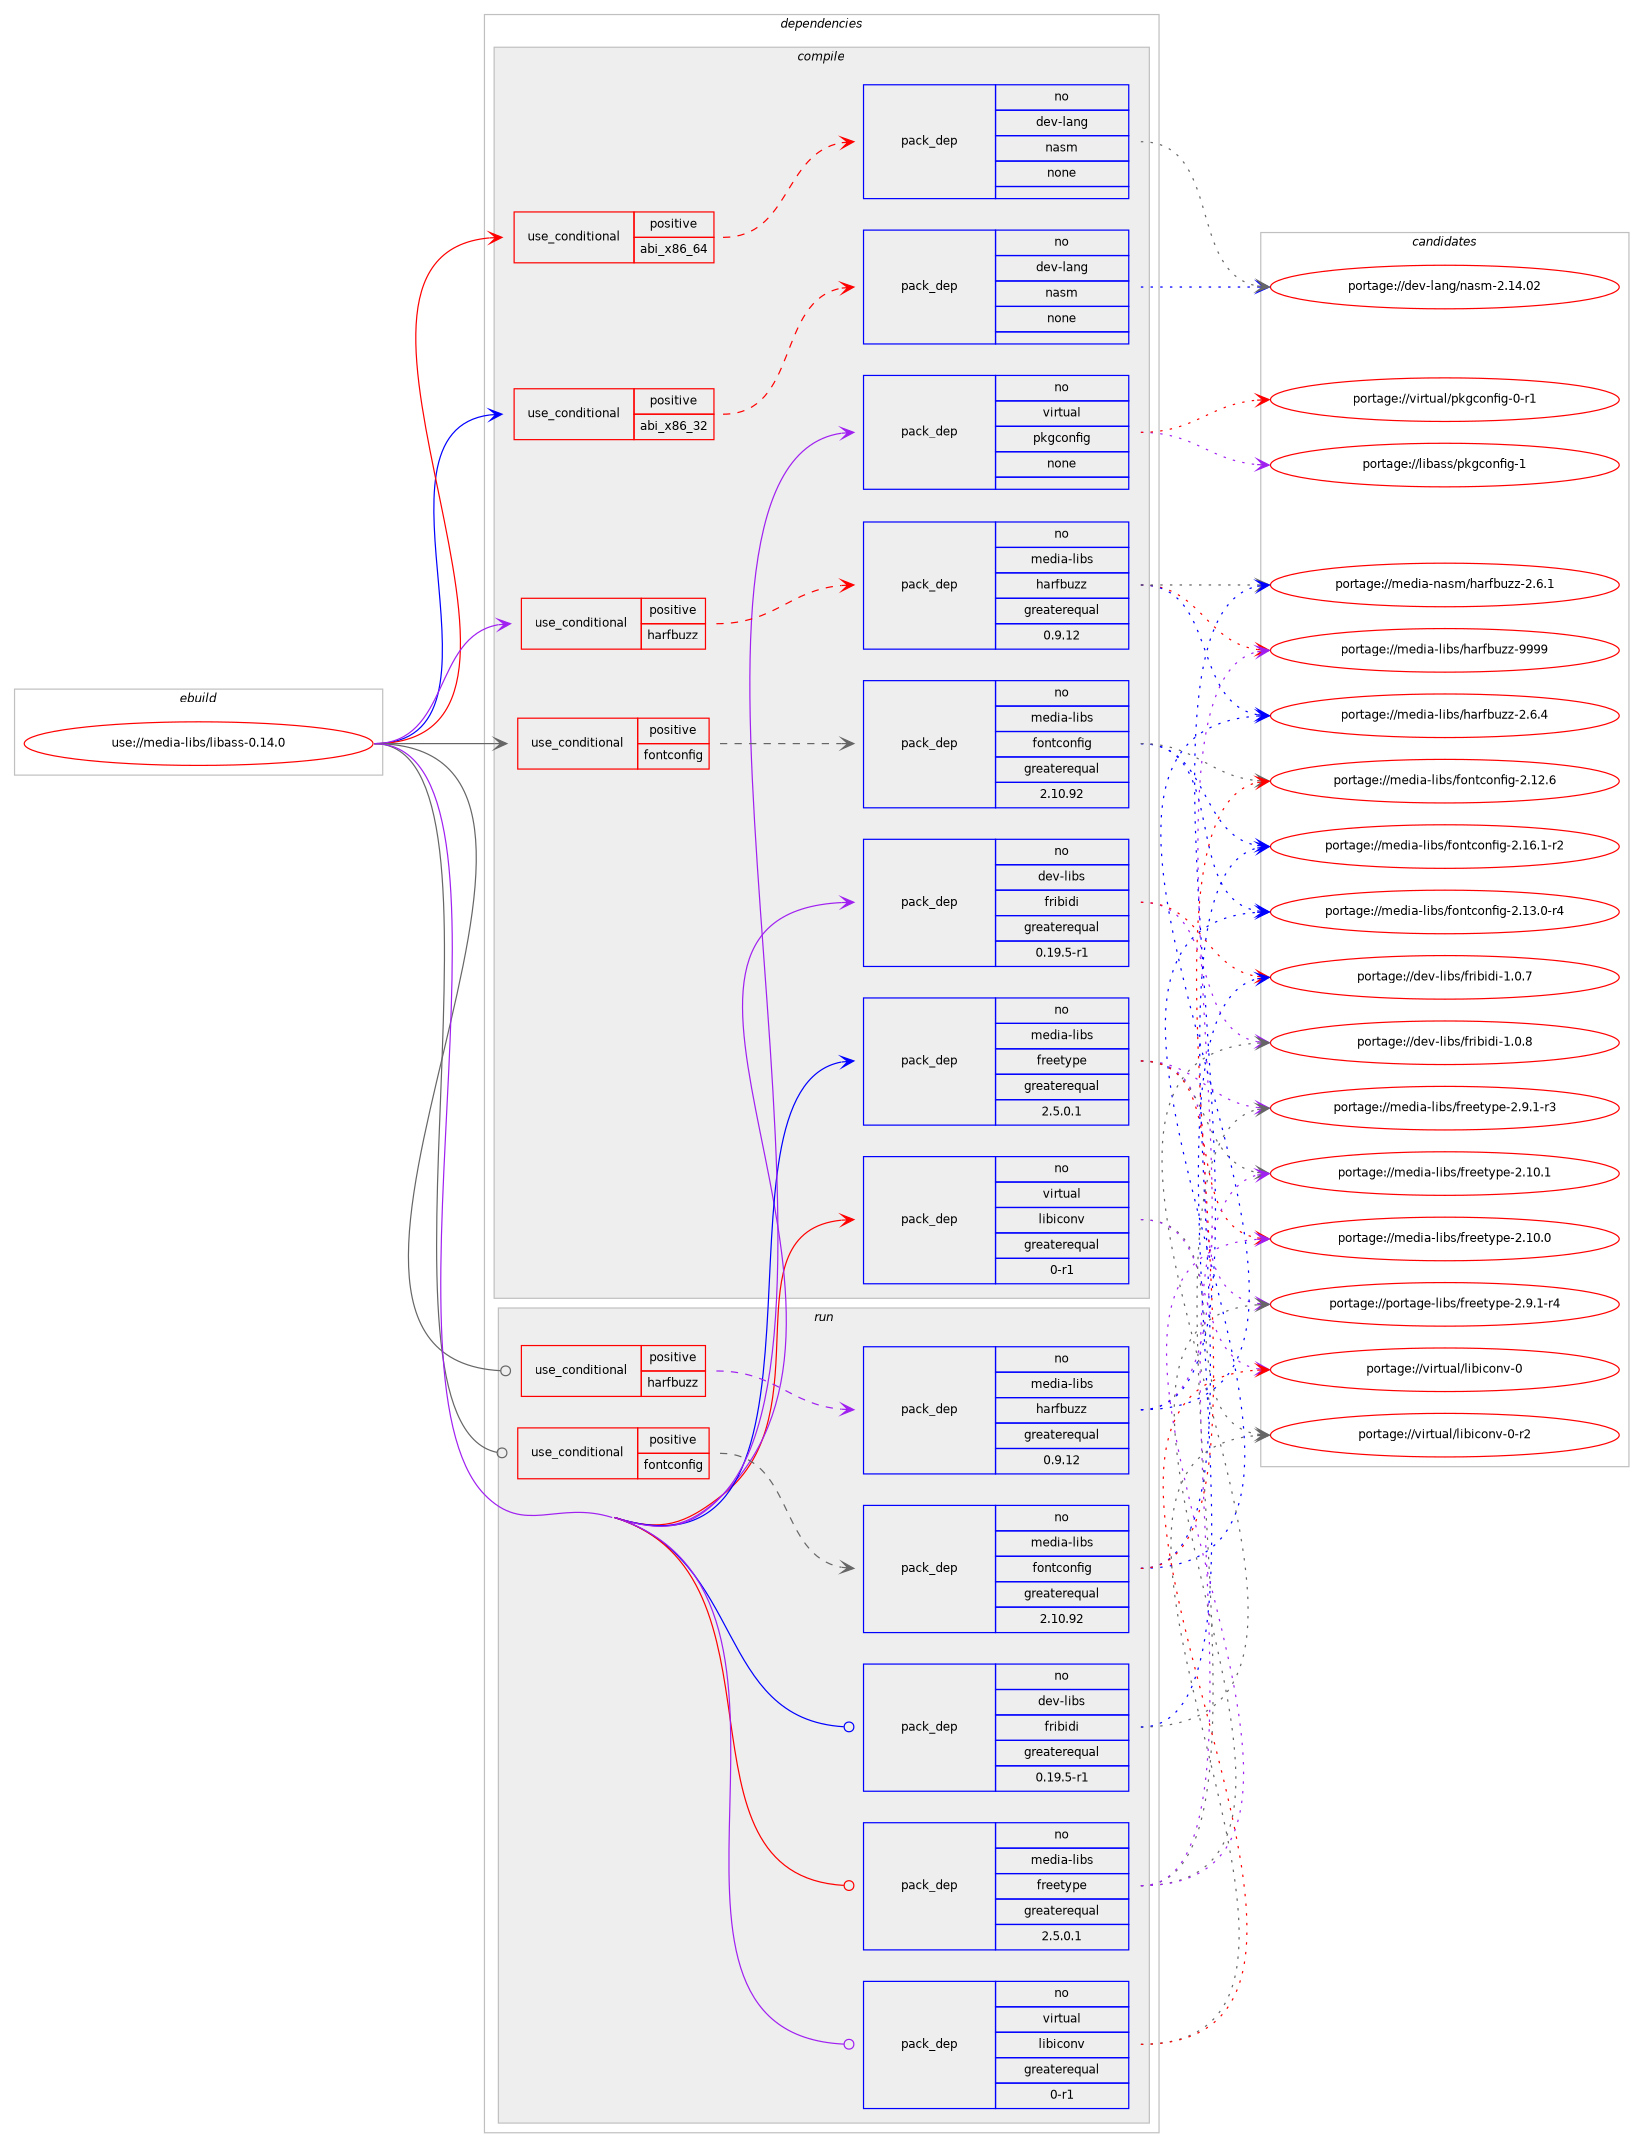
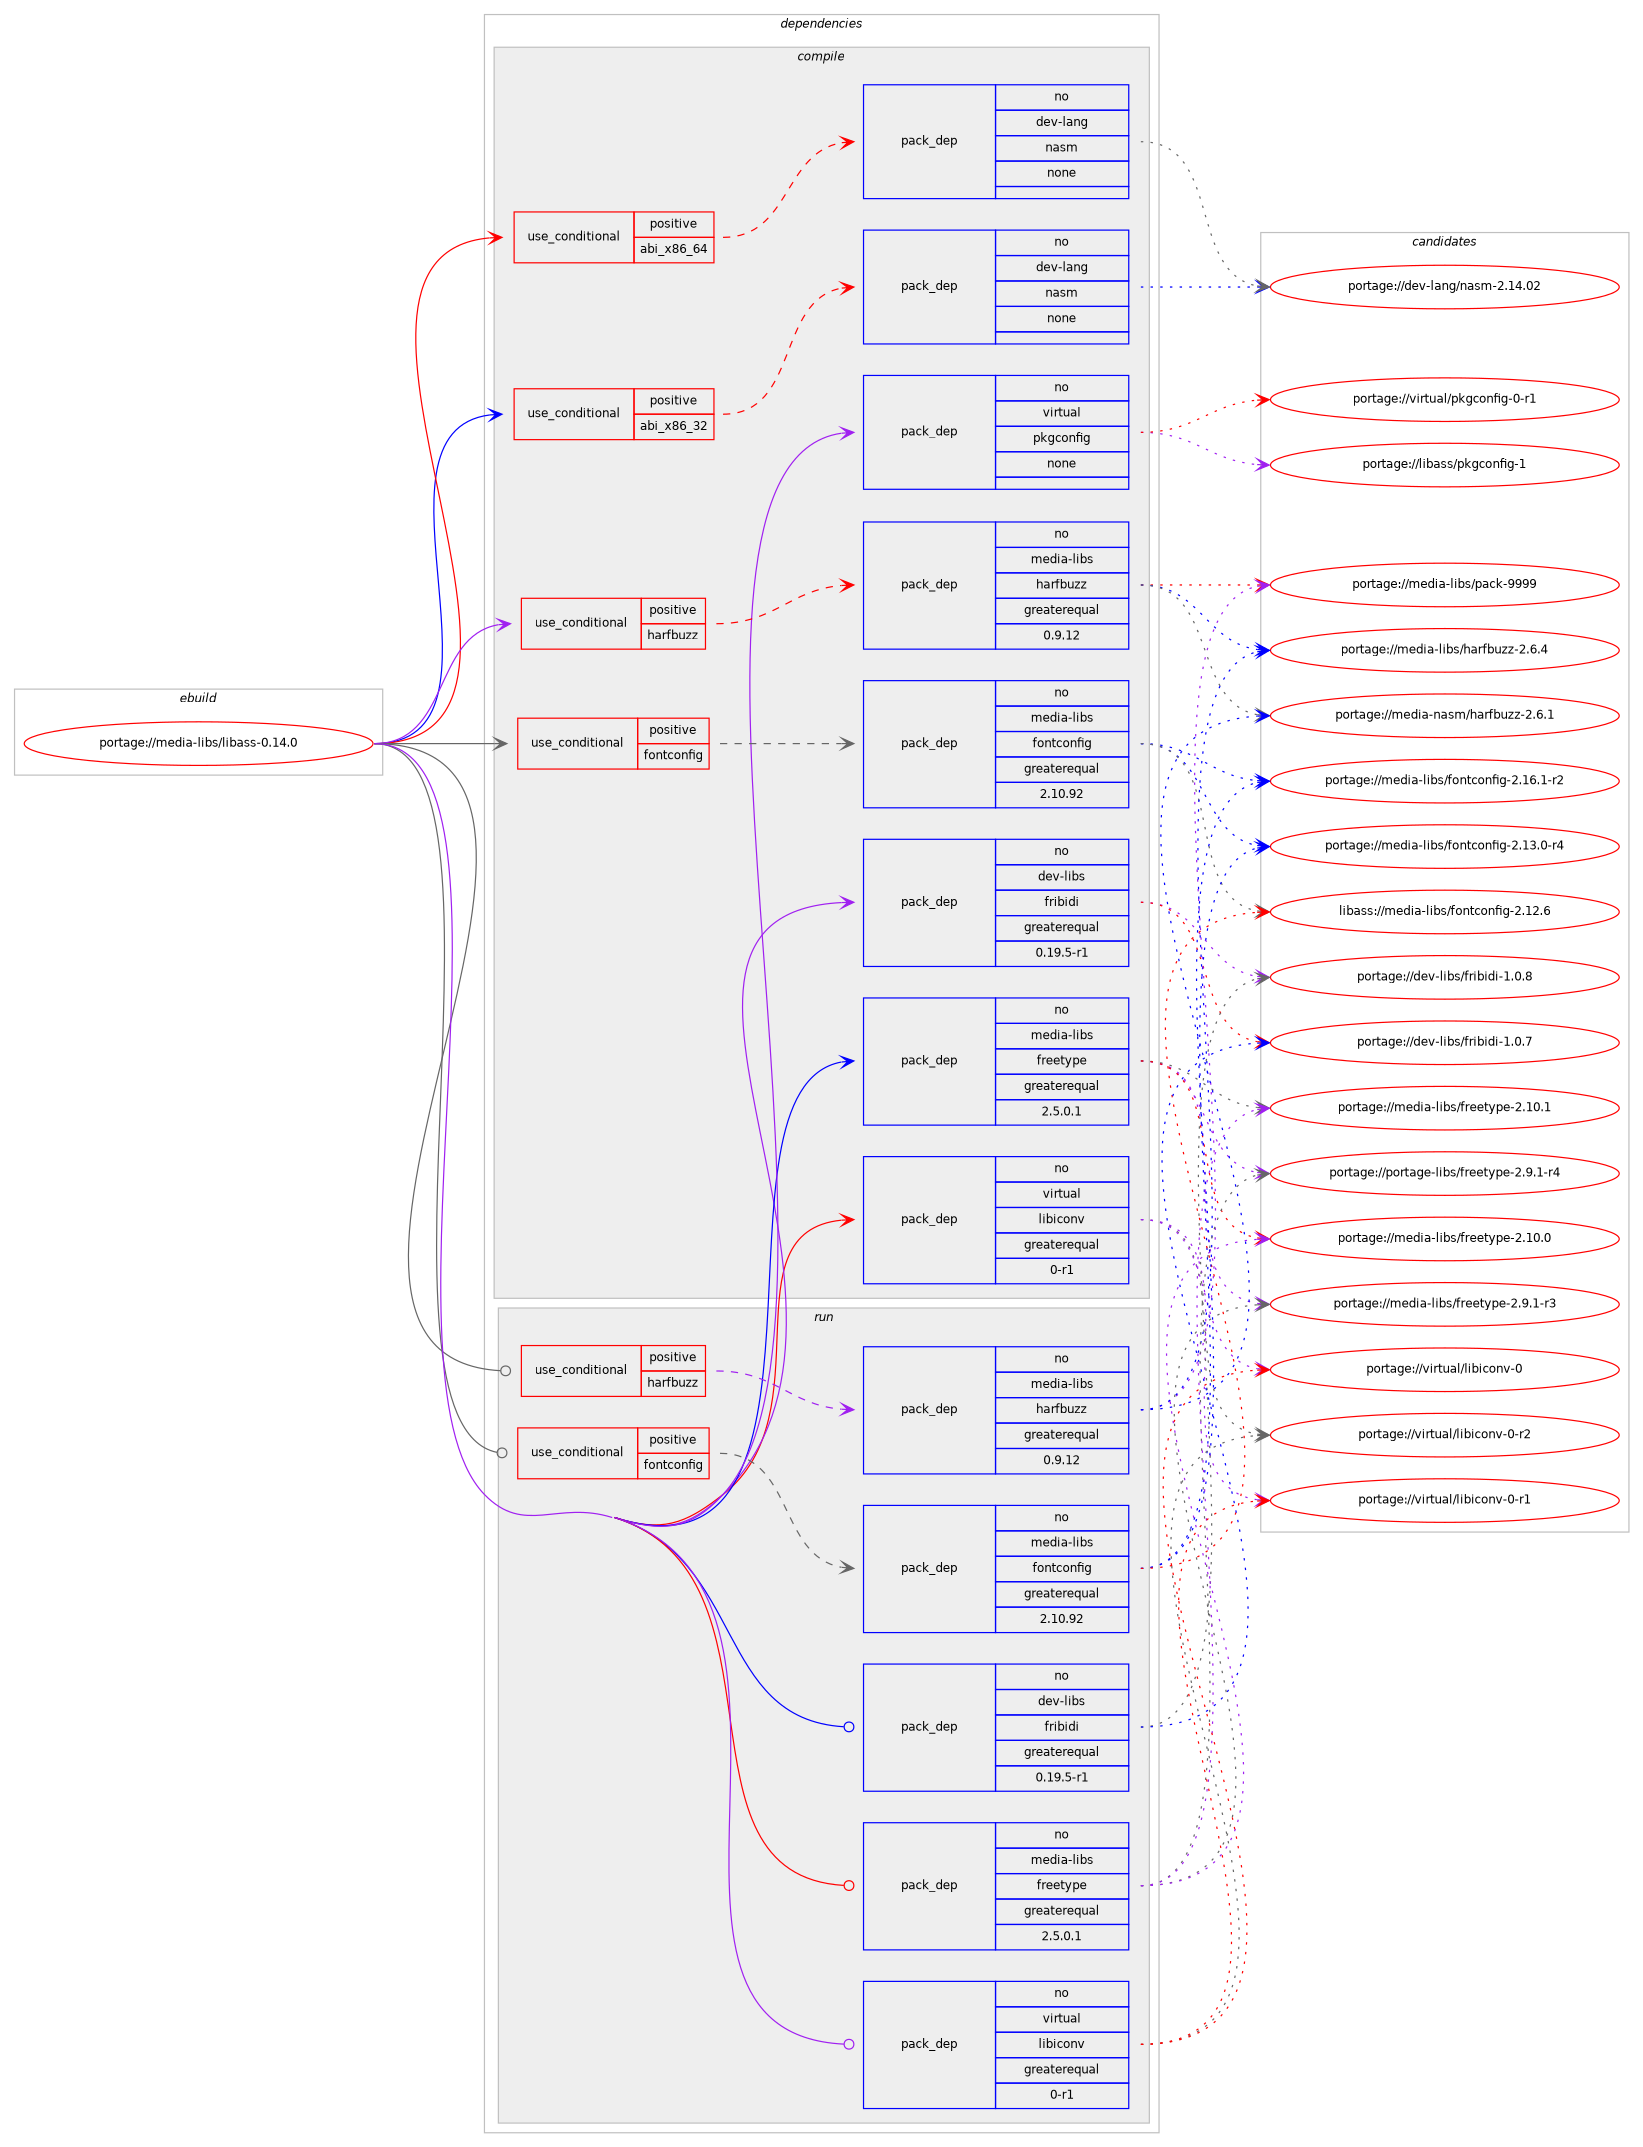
(1445, 650) -> (1445, 585)
(199, 744) -> (199, 744)
(1445, 781) -> (1445, 912)
none -> (1445, 1501)
